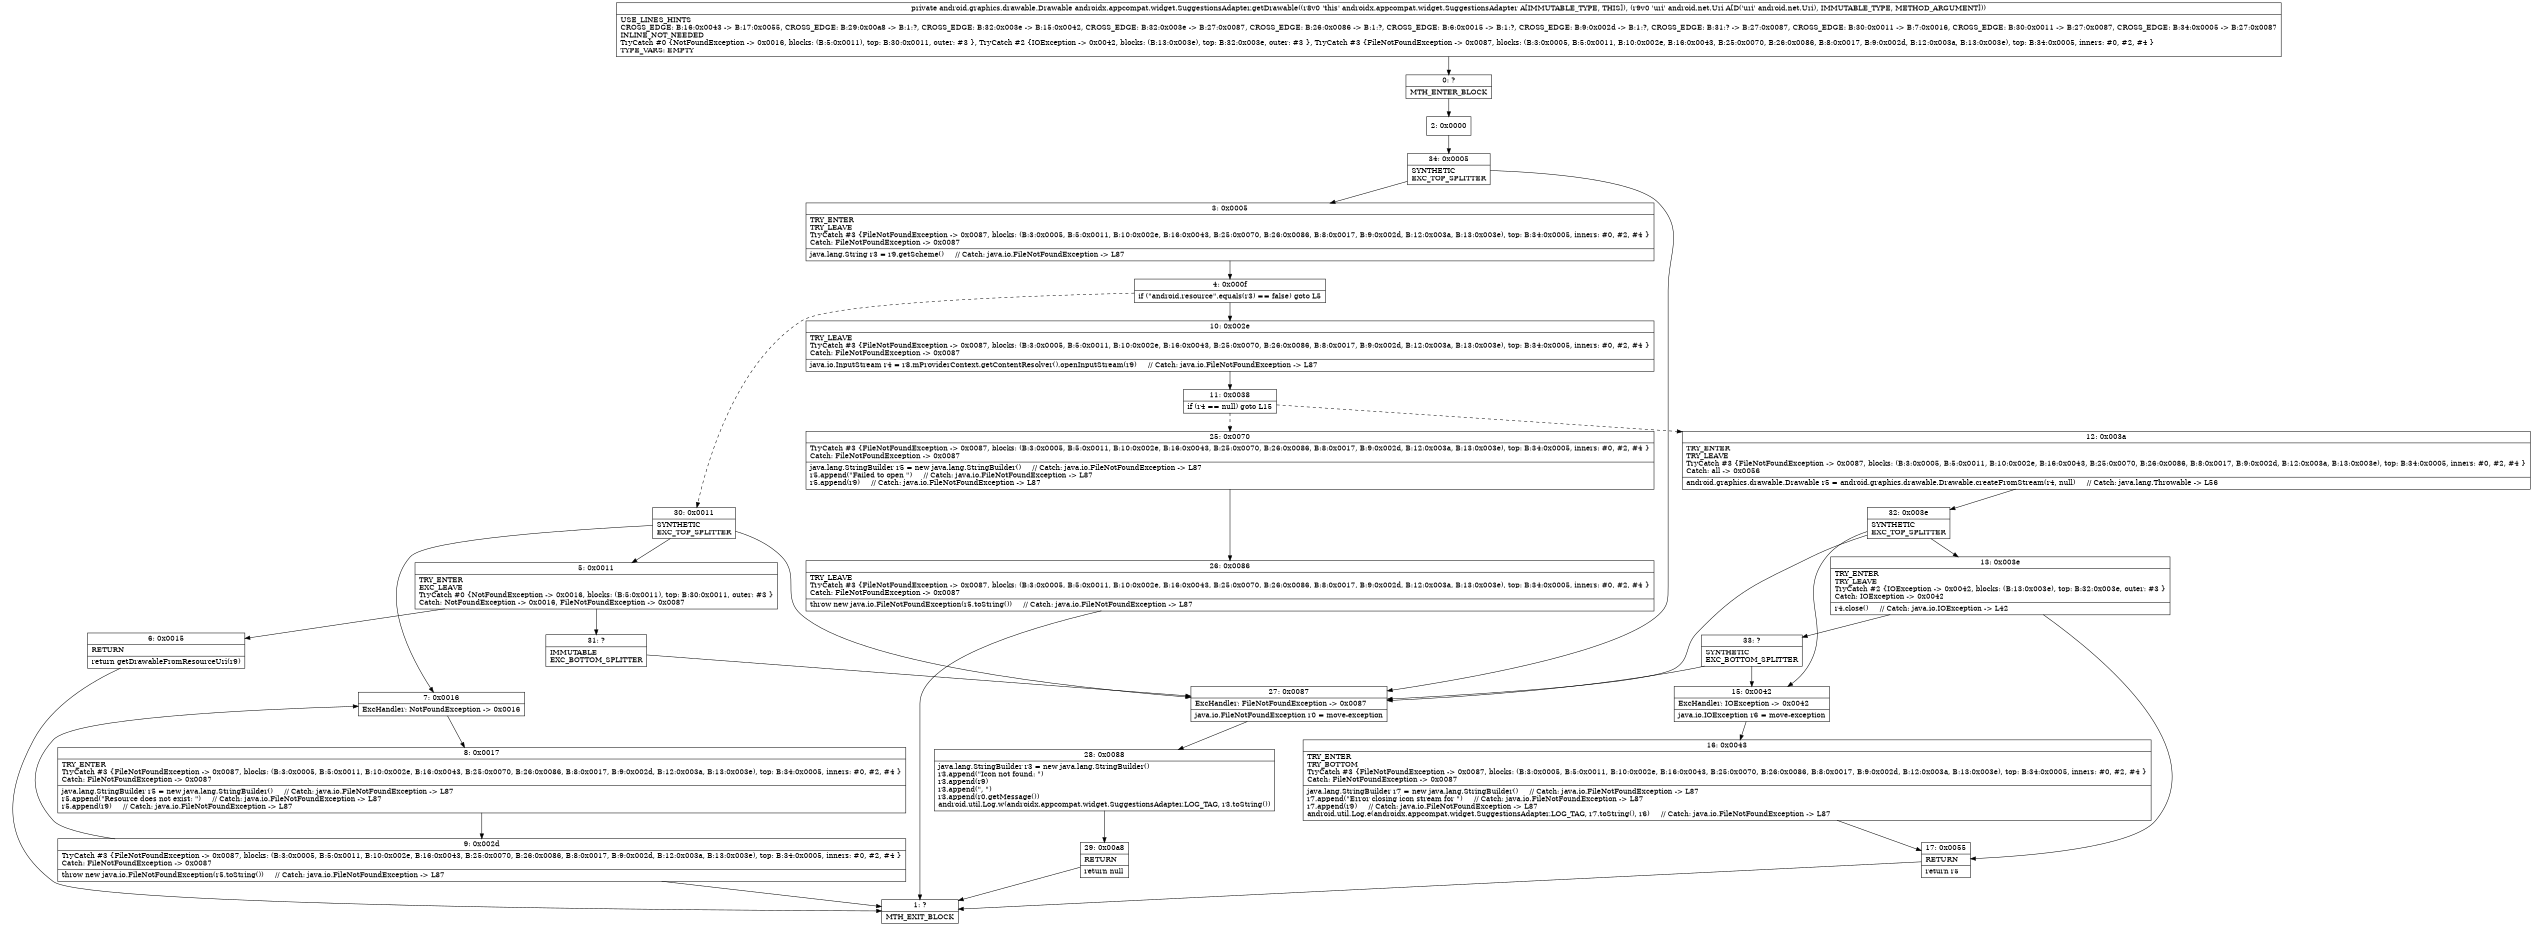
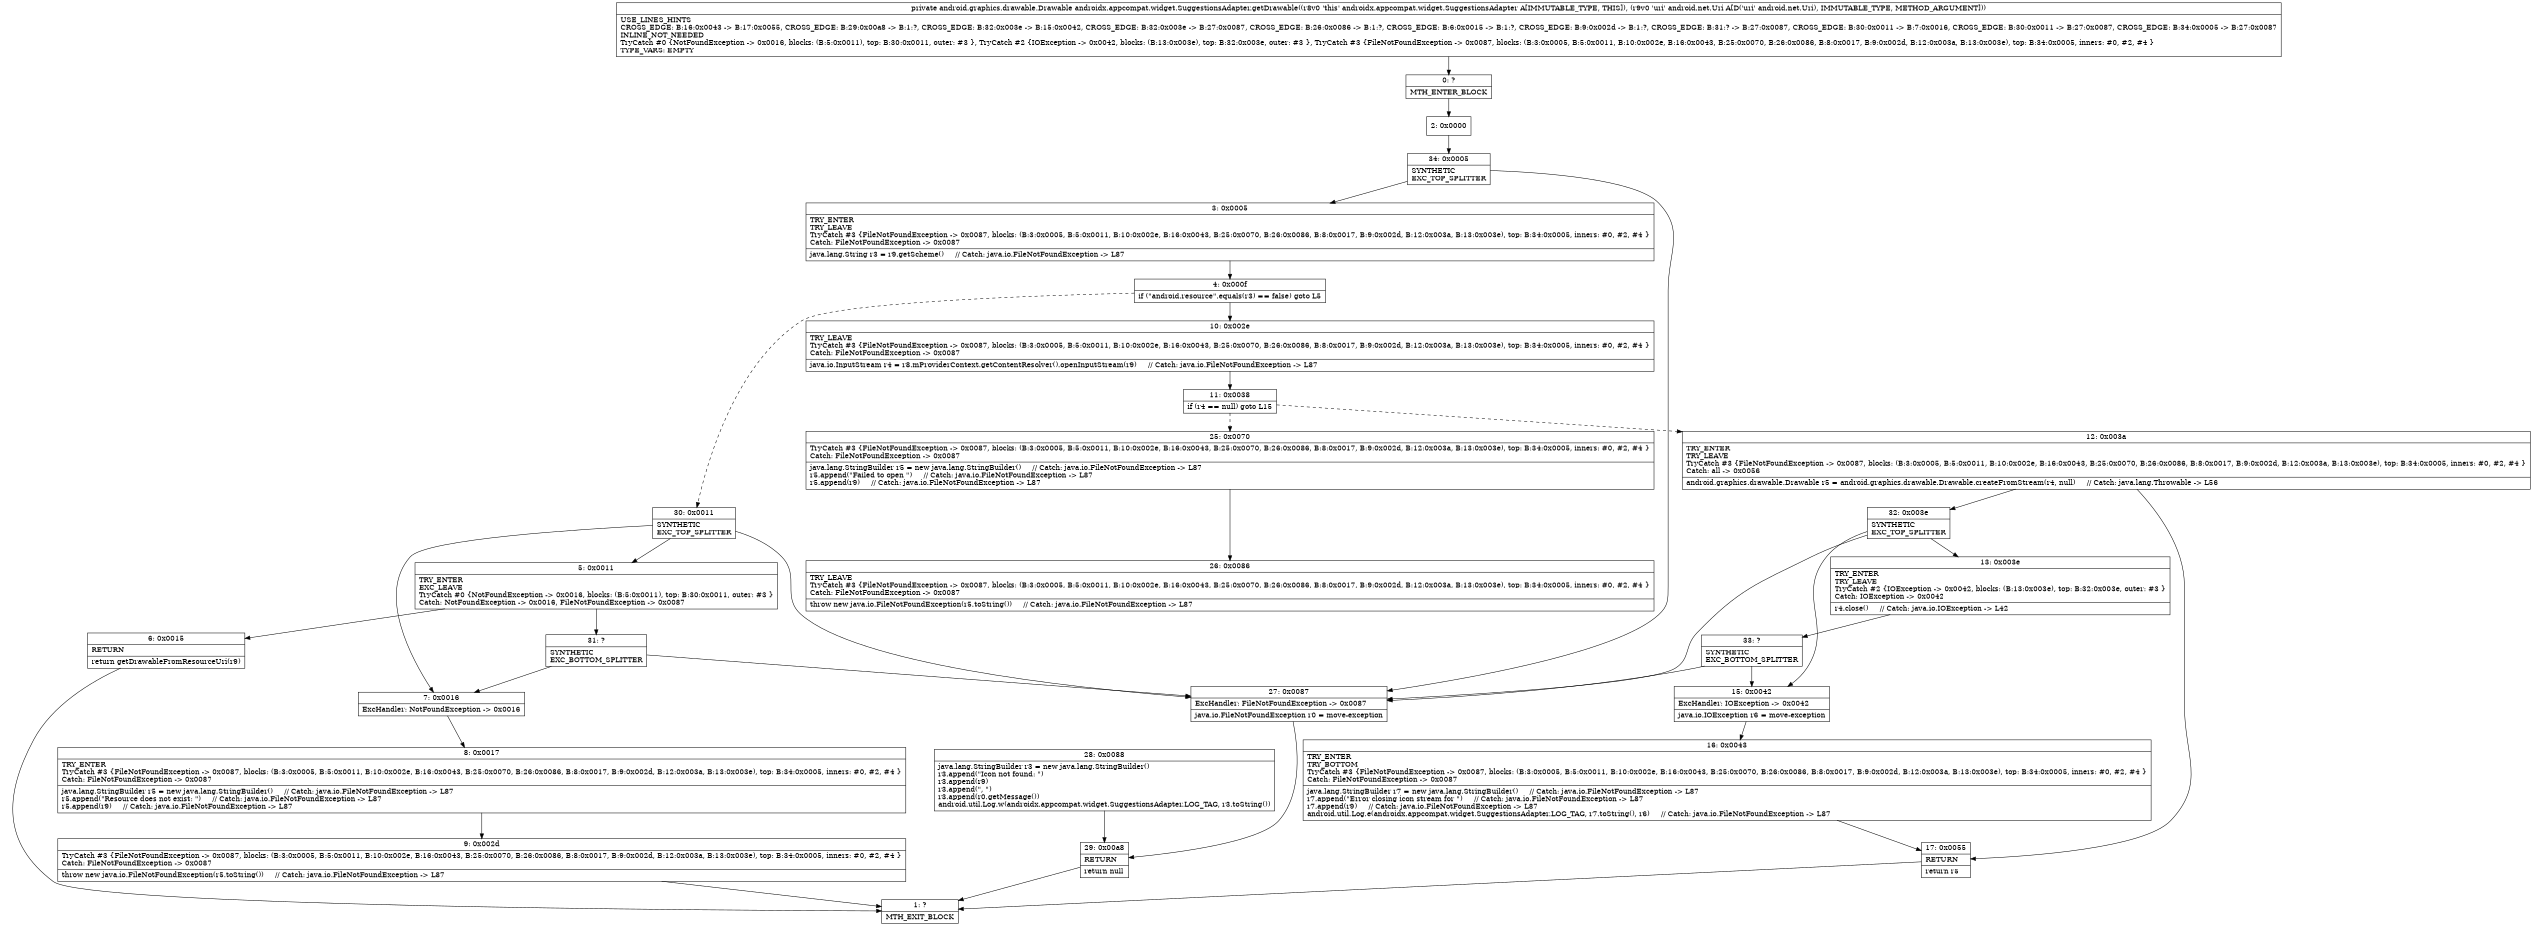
(574, 653) -> (572, 653)
(923, 693) -> none
(124, 721) -> (515, 679)
(1215, 735) -> (1258, 833)
(2170, 787) -> (2189, 751)
